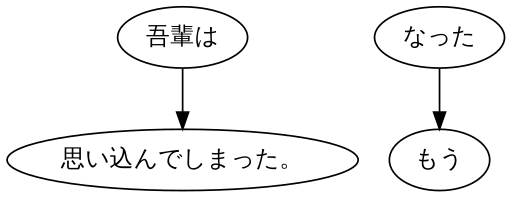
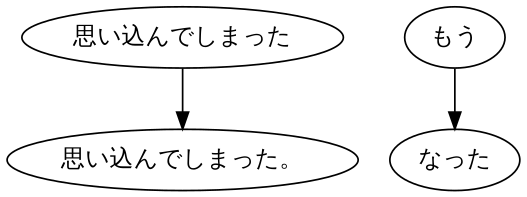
(183, 37) -> (183, 37)
(440, 90) -> (455, 90)
